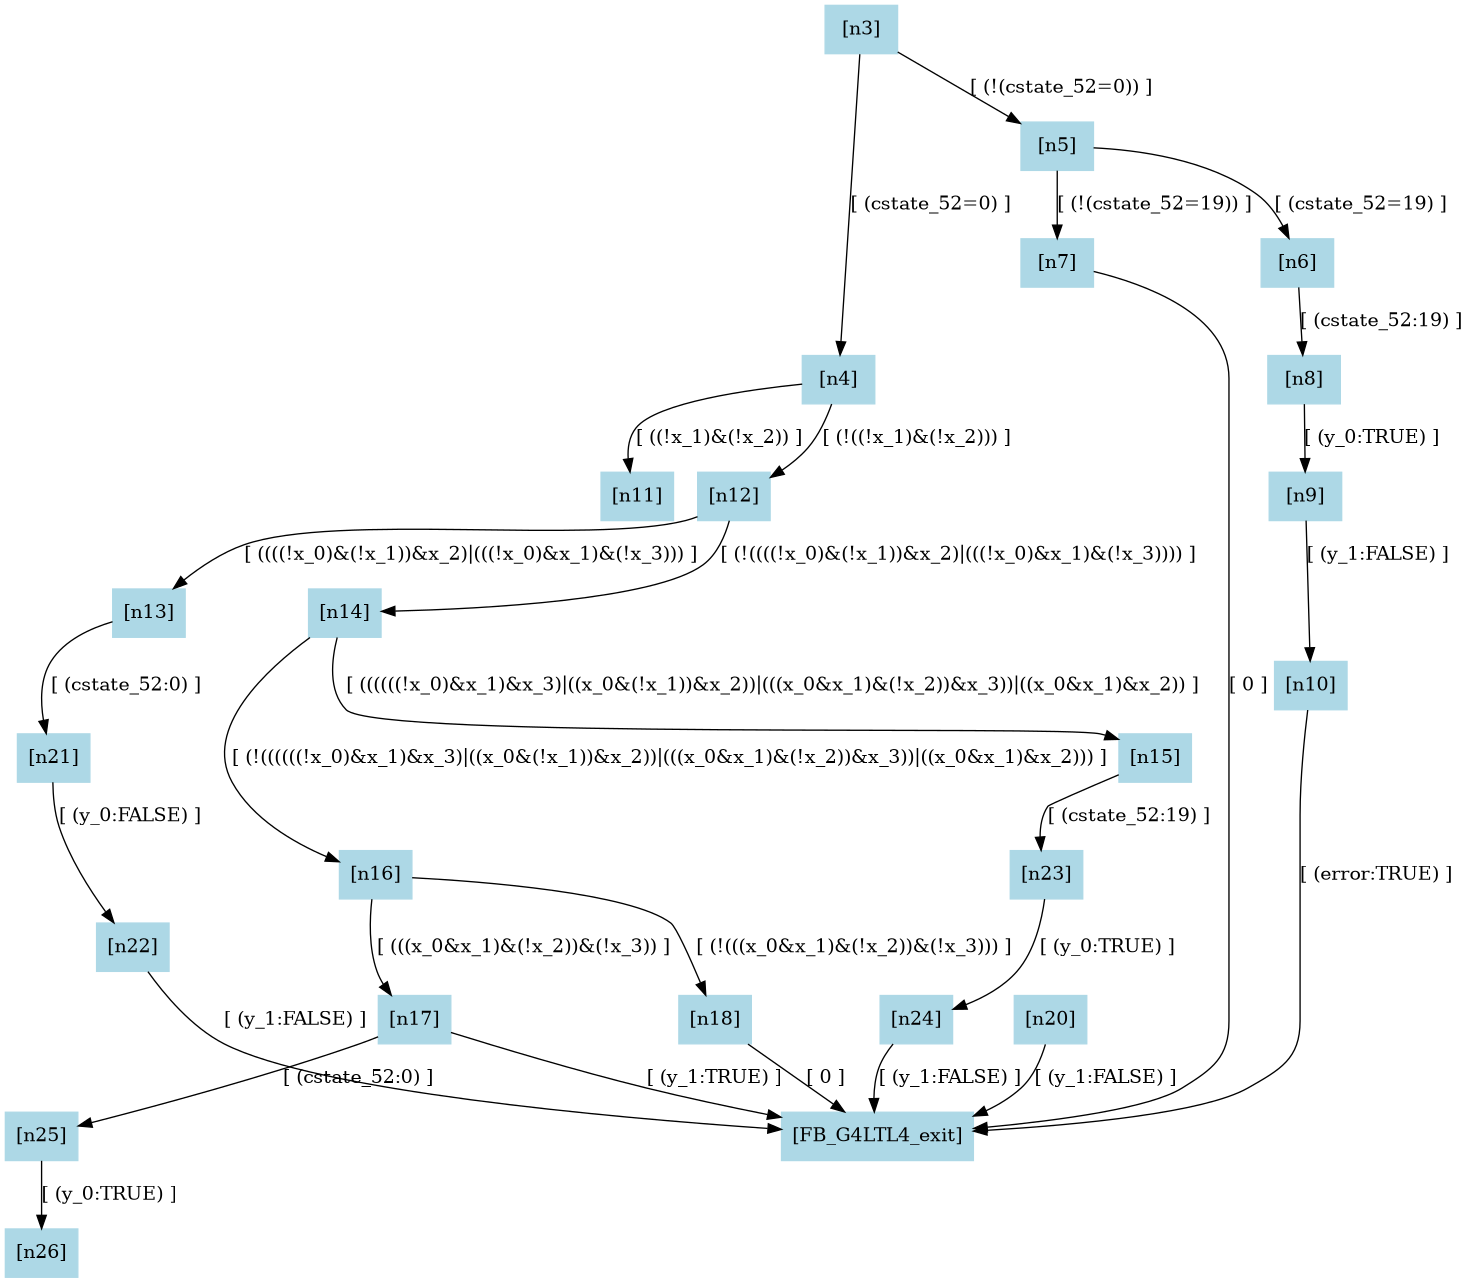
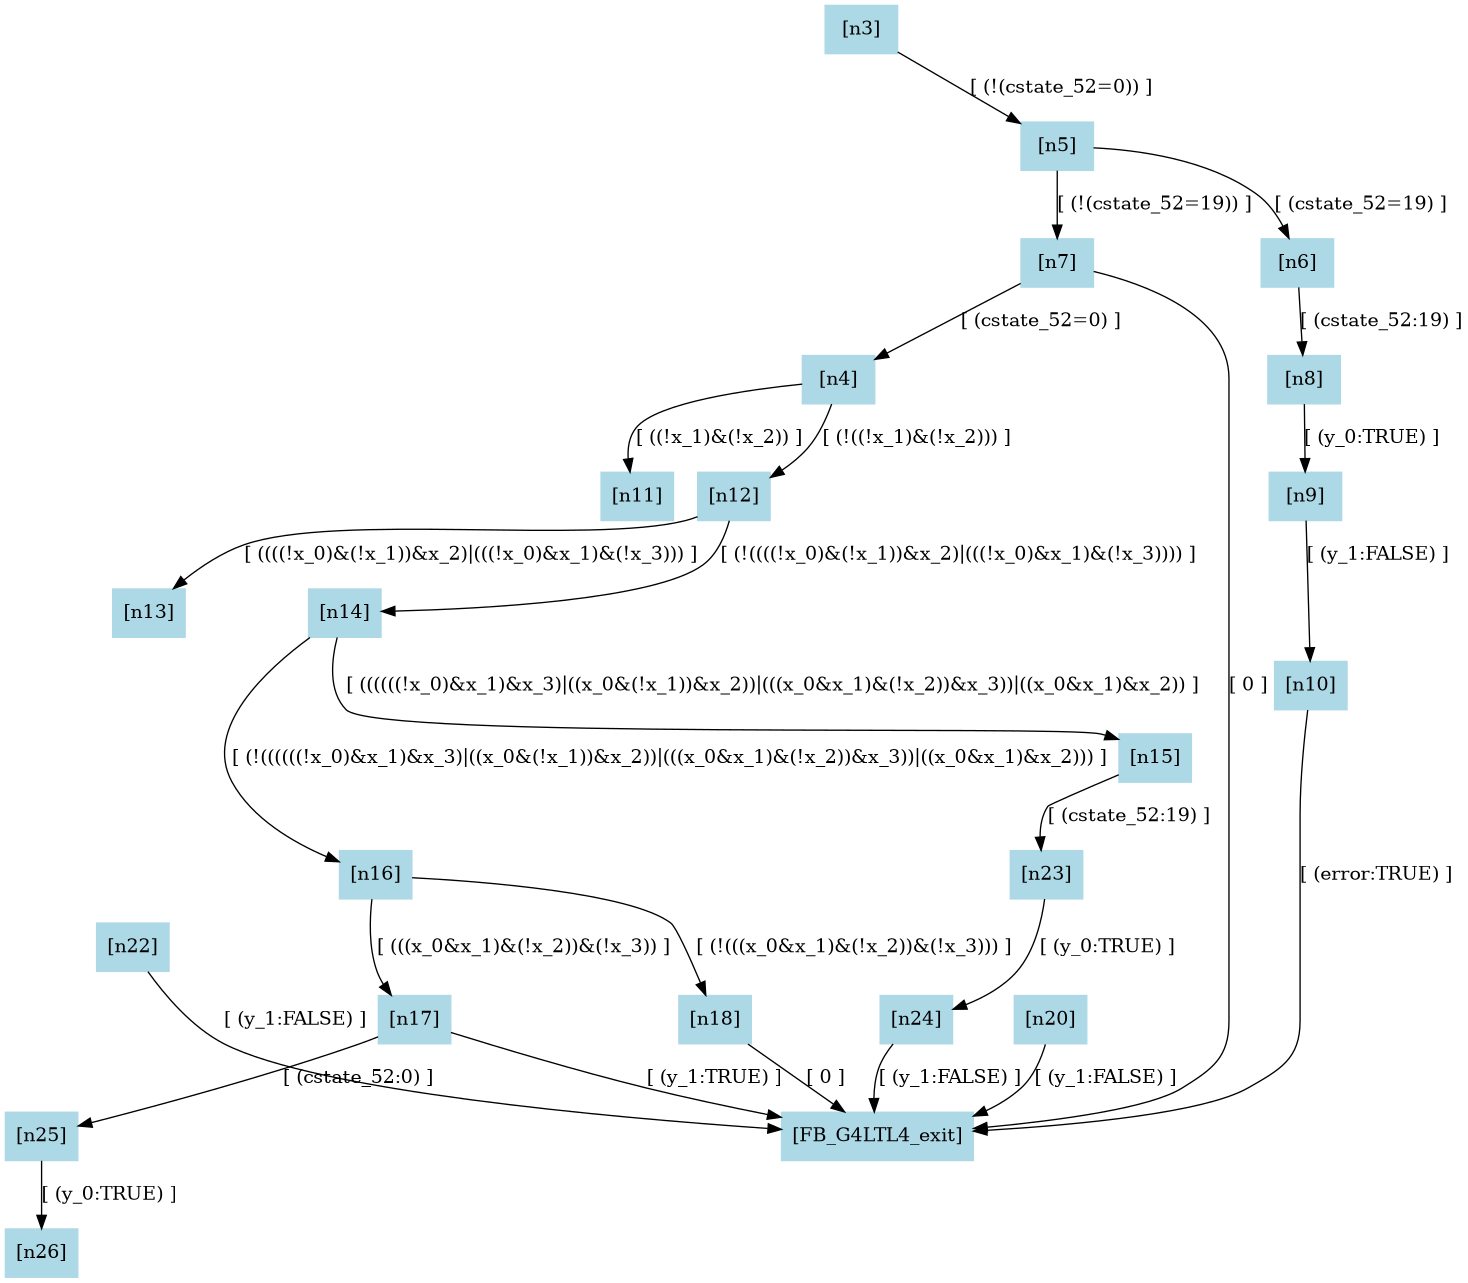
(850, 198) -> (954, 318)
(54, 758) -> none
